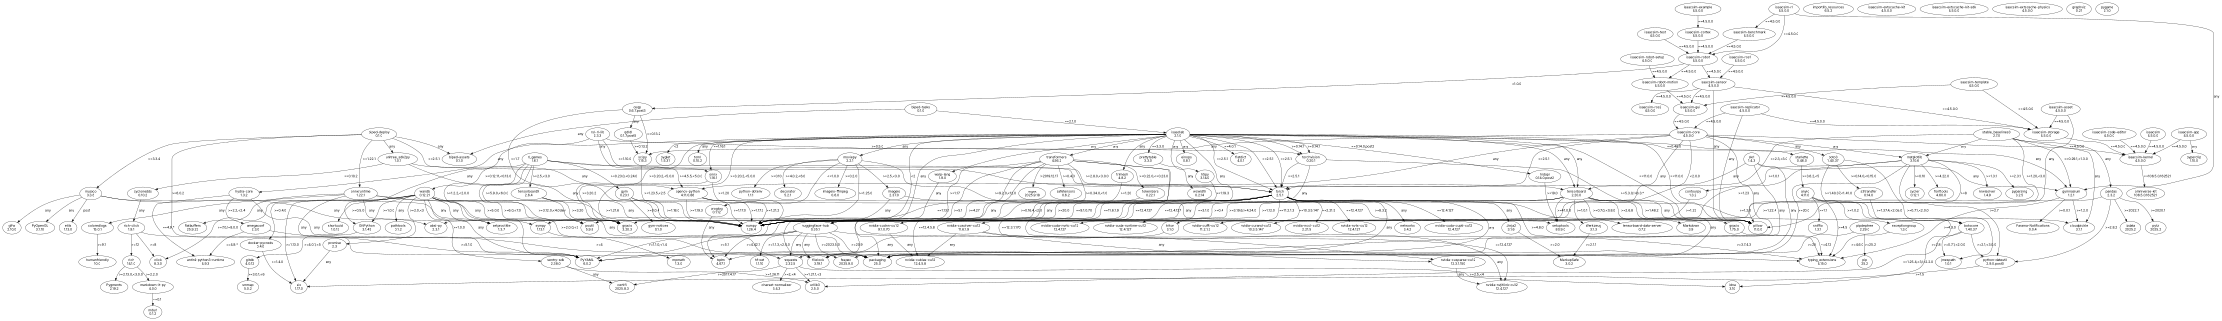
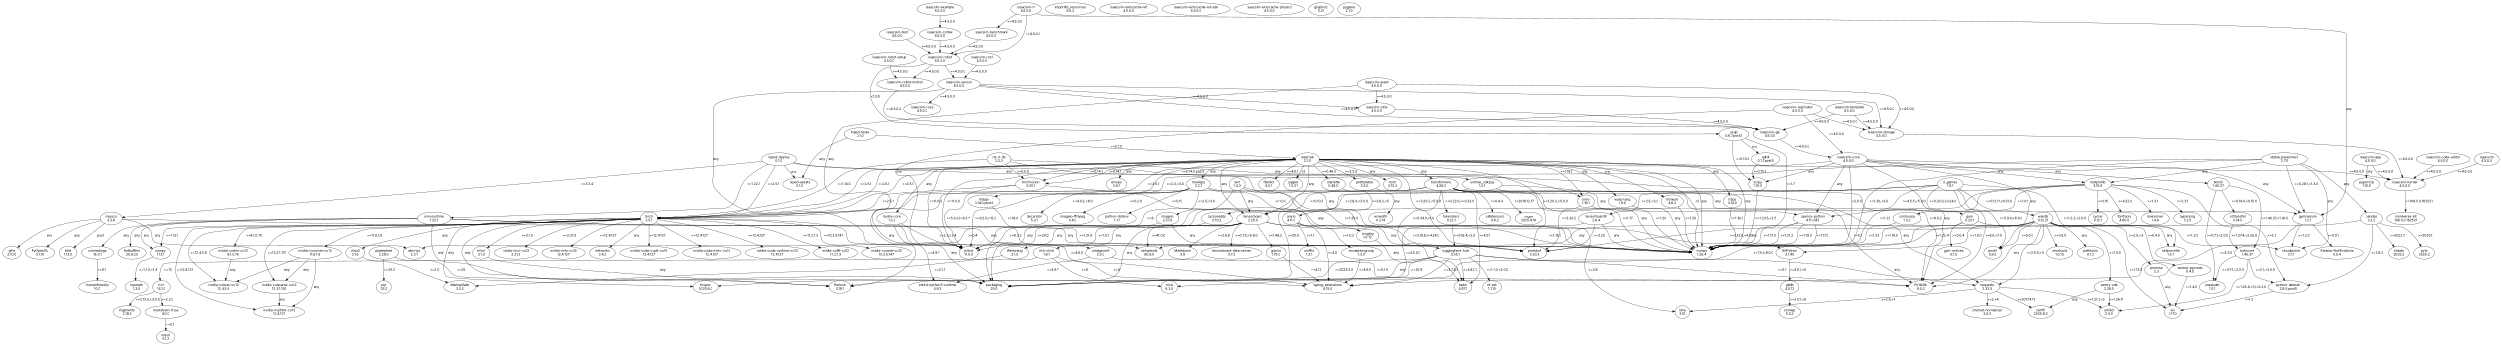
none -> (1377, 109)
(612, 228) -> (1413, 253)
(627, 228) -> (1535, 253)
(1454, 228) -> (649, 253)
